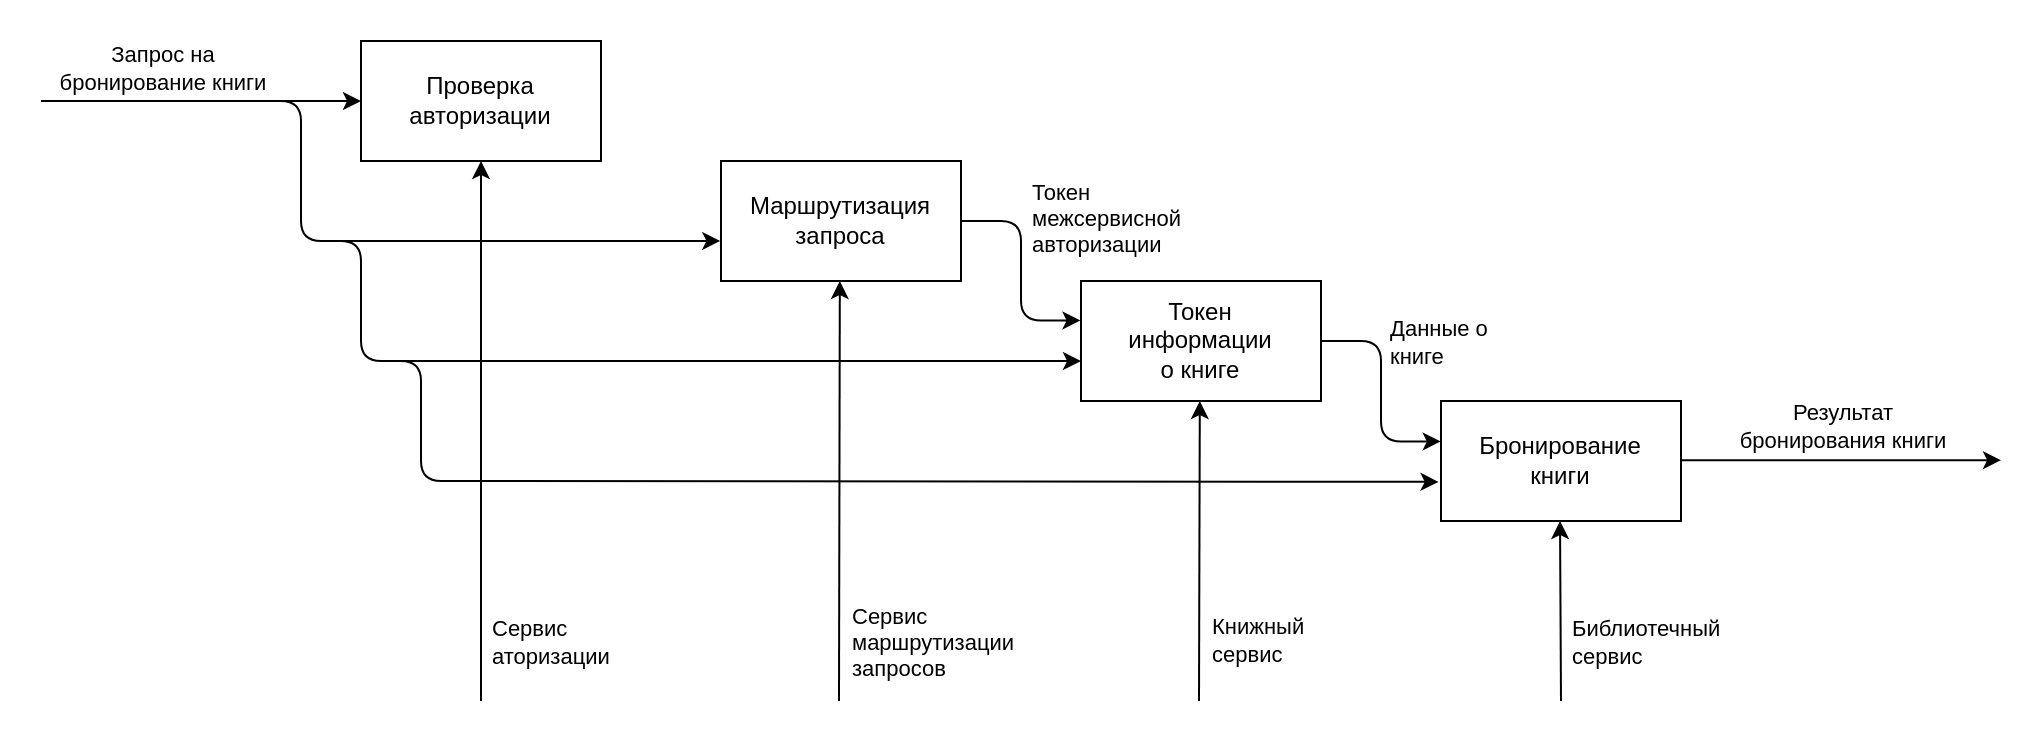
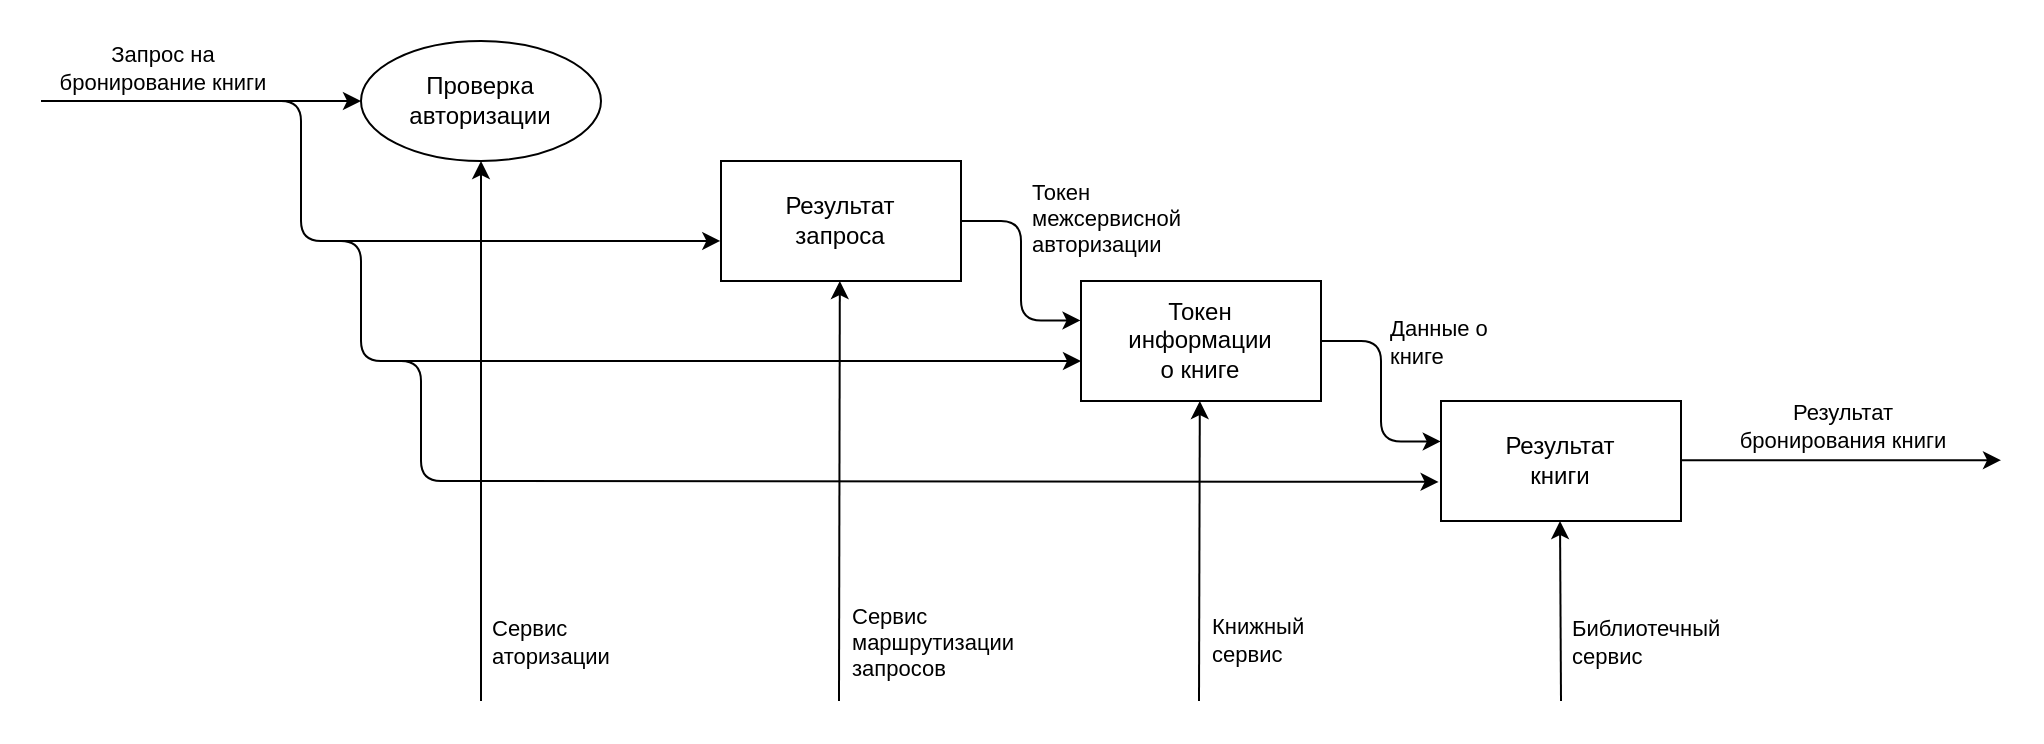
(481, 101) -> (481, 101)
(841, 221) -> (841, 221)
(1561, 461) -> (1561, 461)
